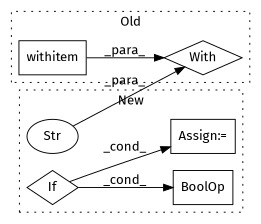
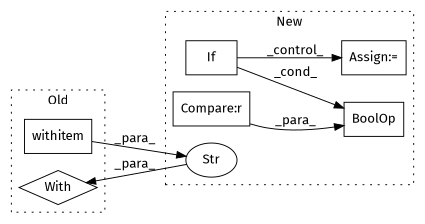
(120, 58) -> (134, 148)
none -> (211, 109)
(125, 147) -> (296, 51)
(53, 188) -> (211, 58)
